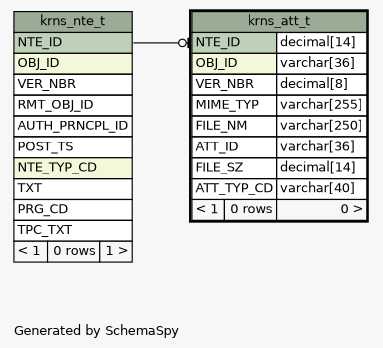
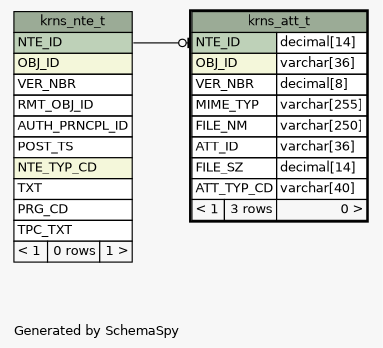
(252, 209) -> (252, 209)
